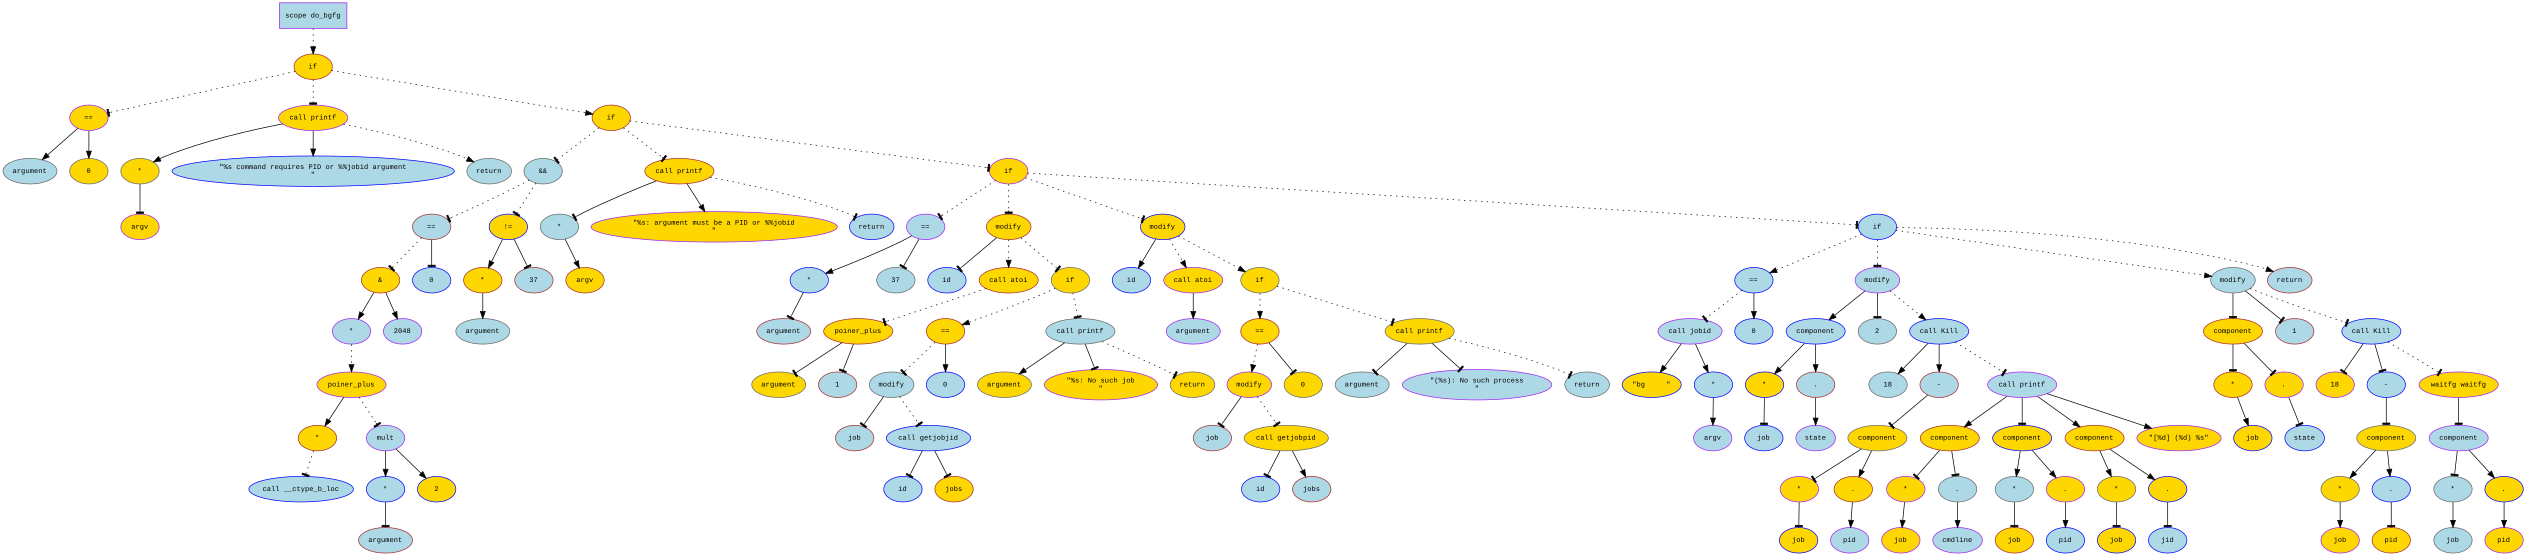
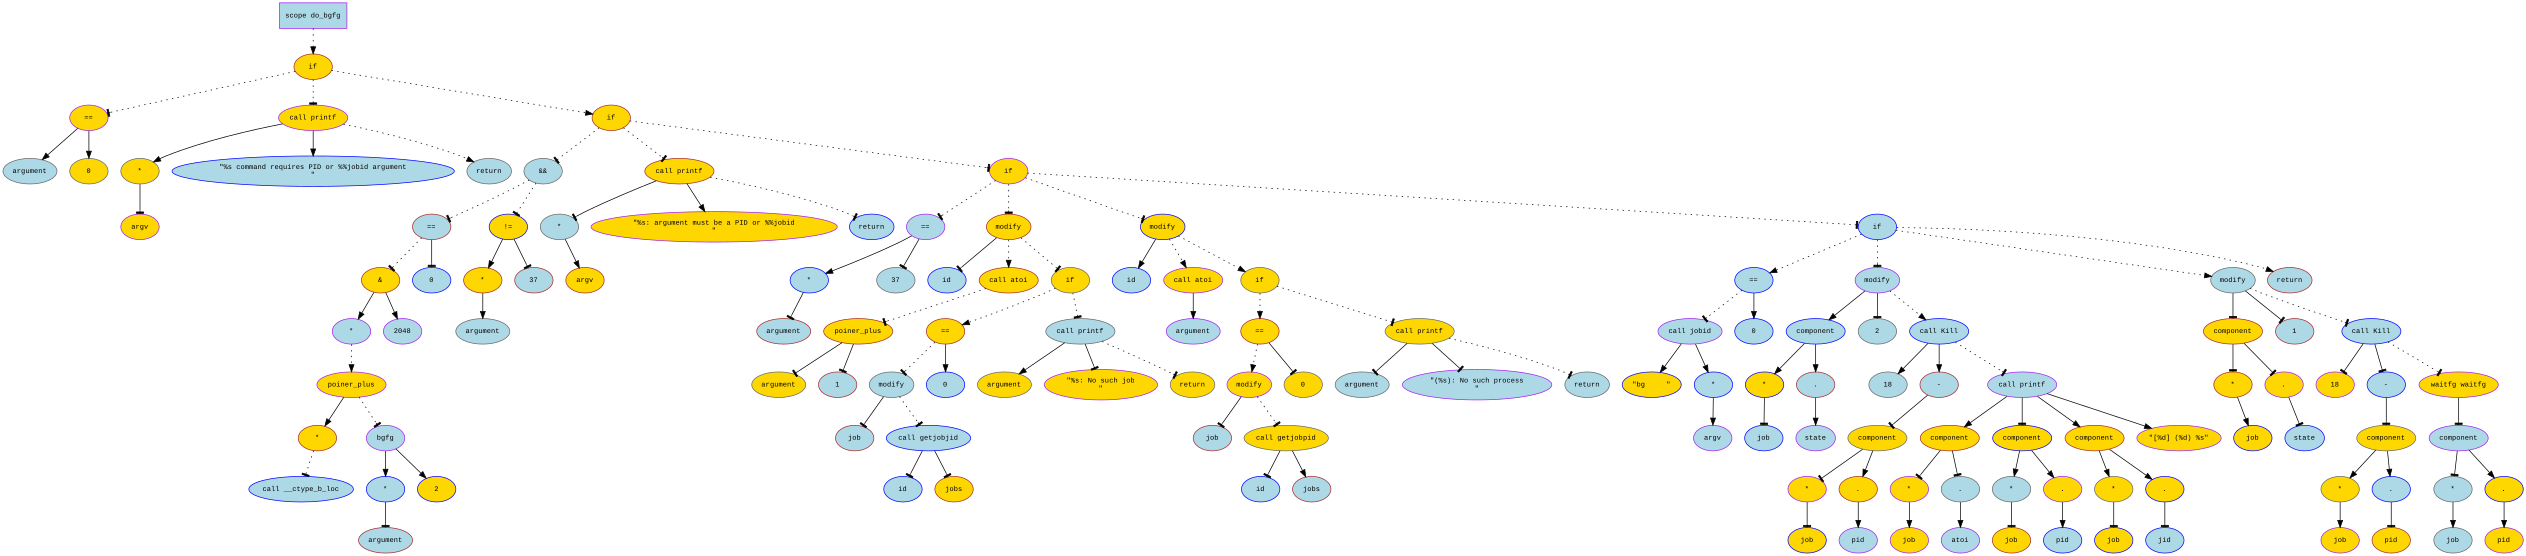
(386, 438) -> (386, 438)
(1958, 540) -> (1960, 540)
